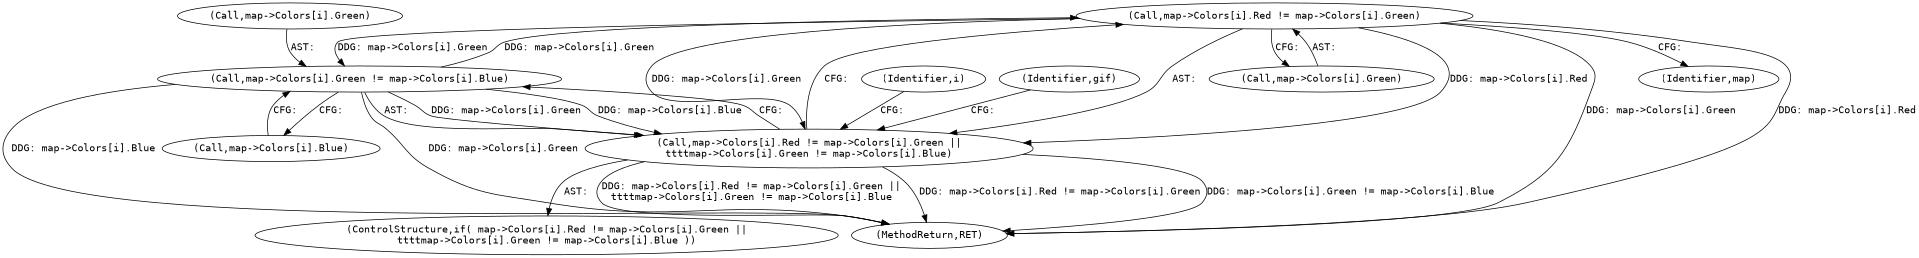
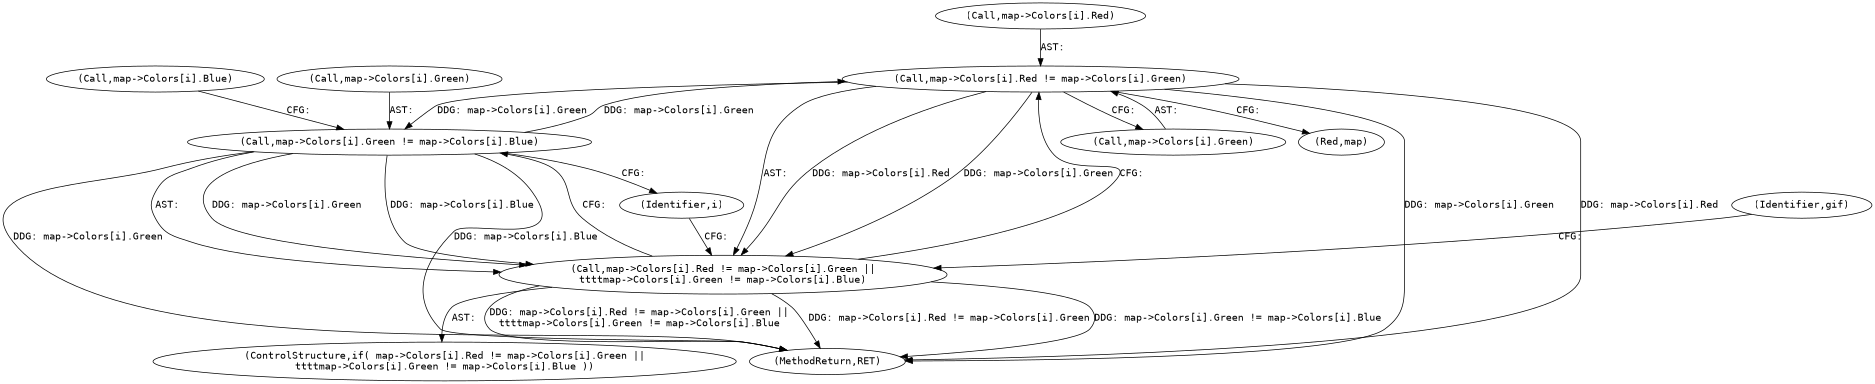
none -> (1041, 16)
(1709, 79) -> (1341, 142)
(313, 110) -> (578, 166)
